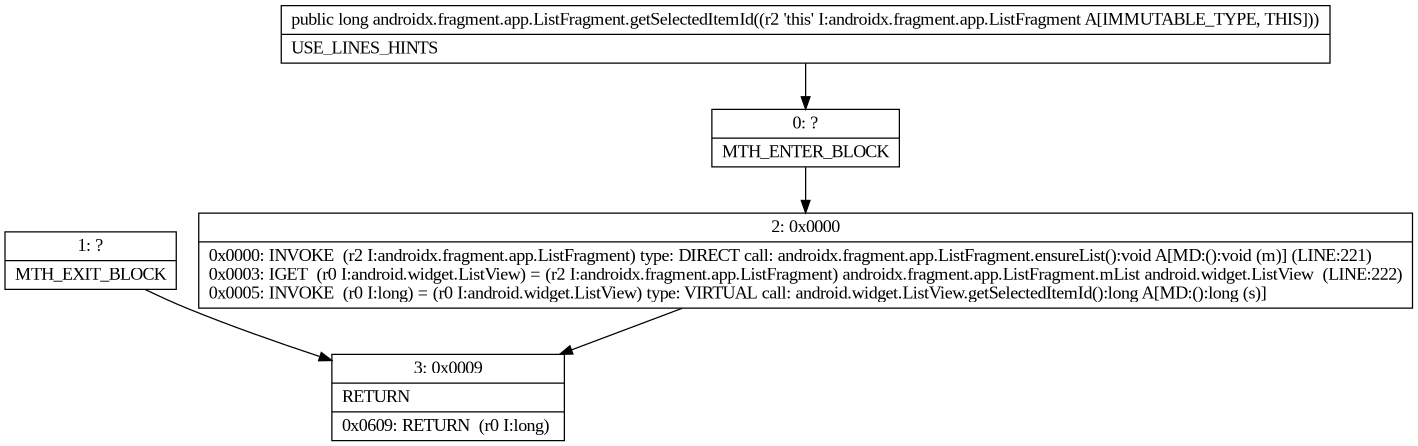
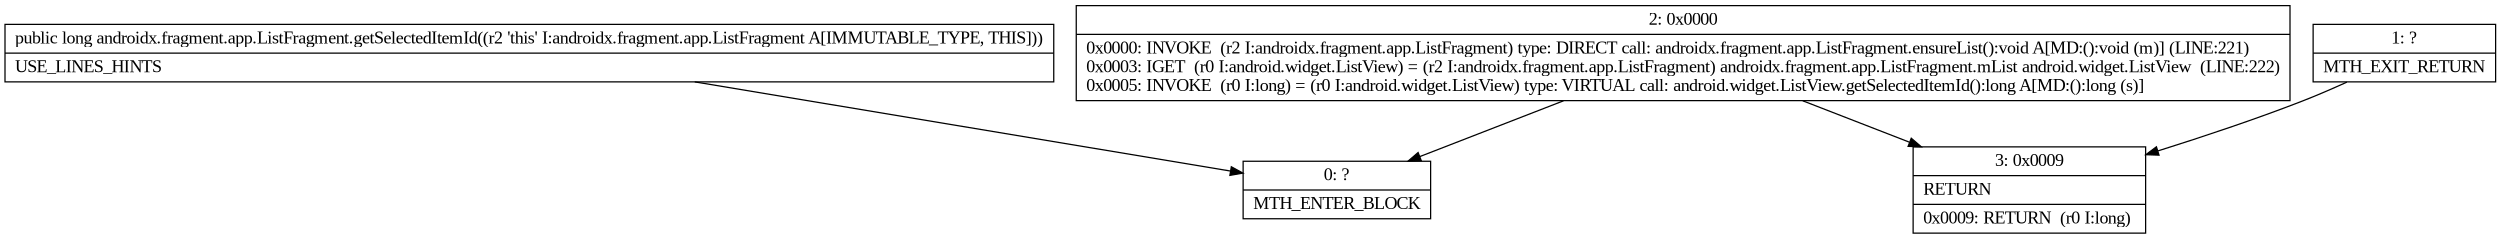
(806, 184) -> (1492, 129)
(91, 274) -> (2404, 67)
(448, 426) -> (2029, 218)
